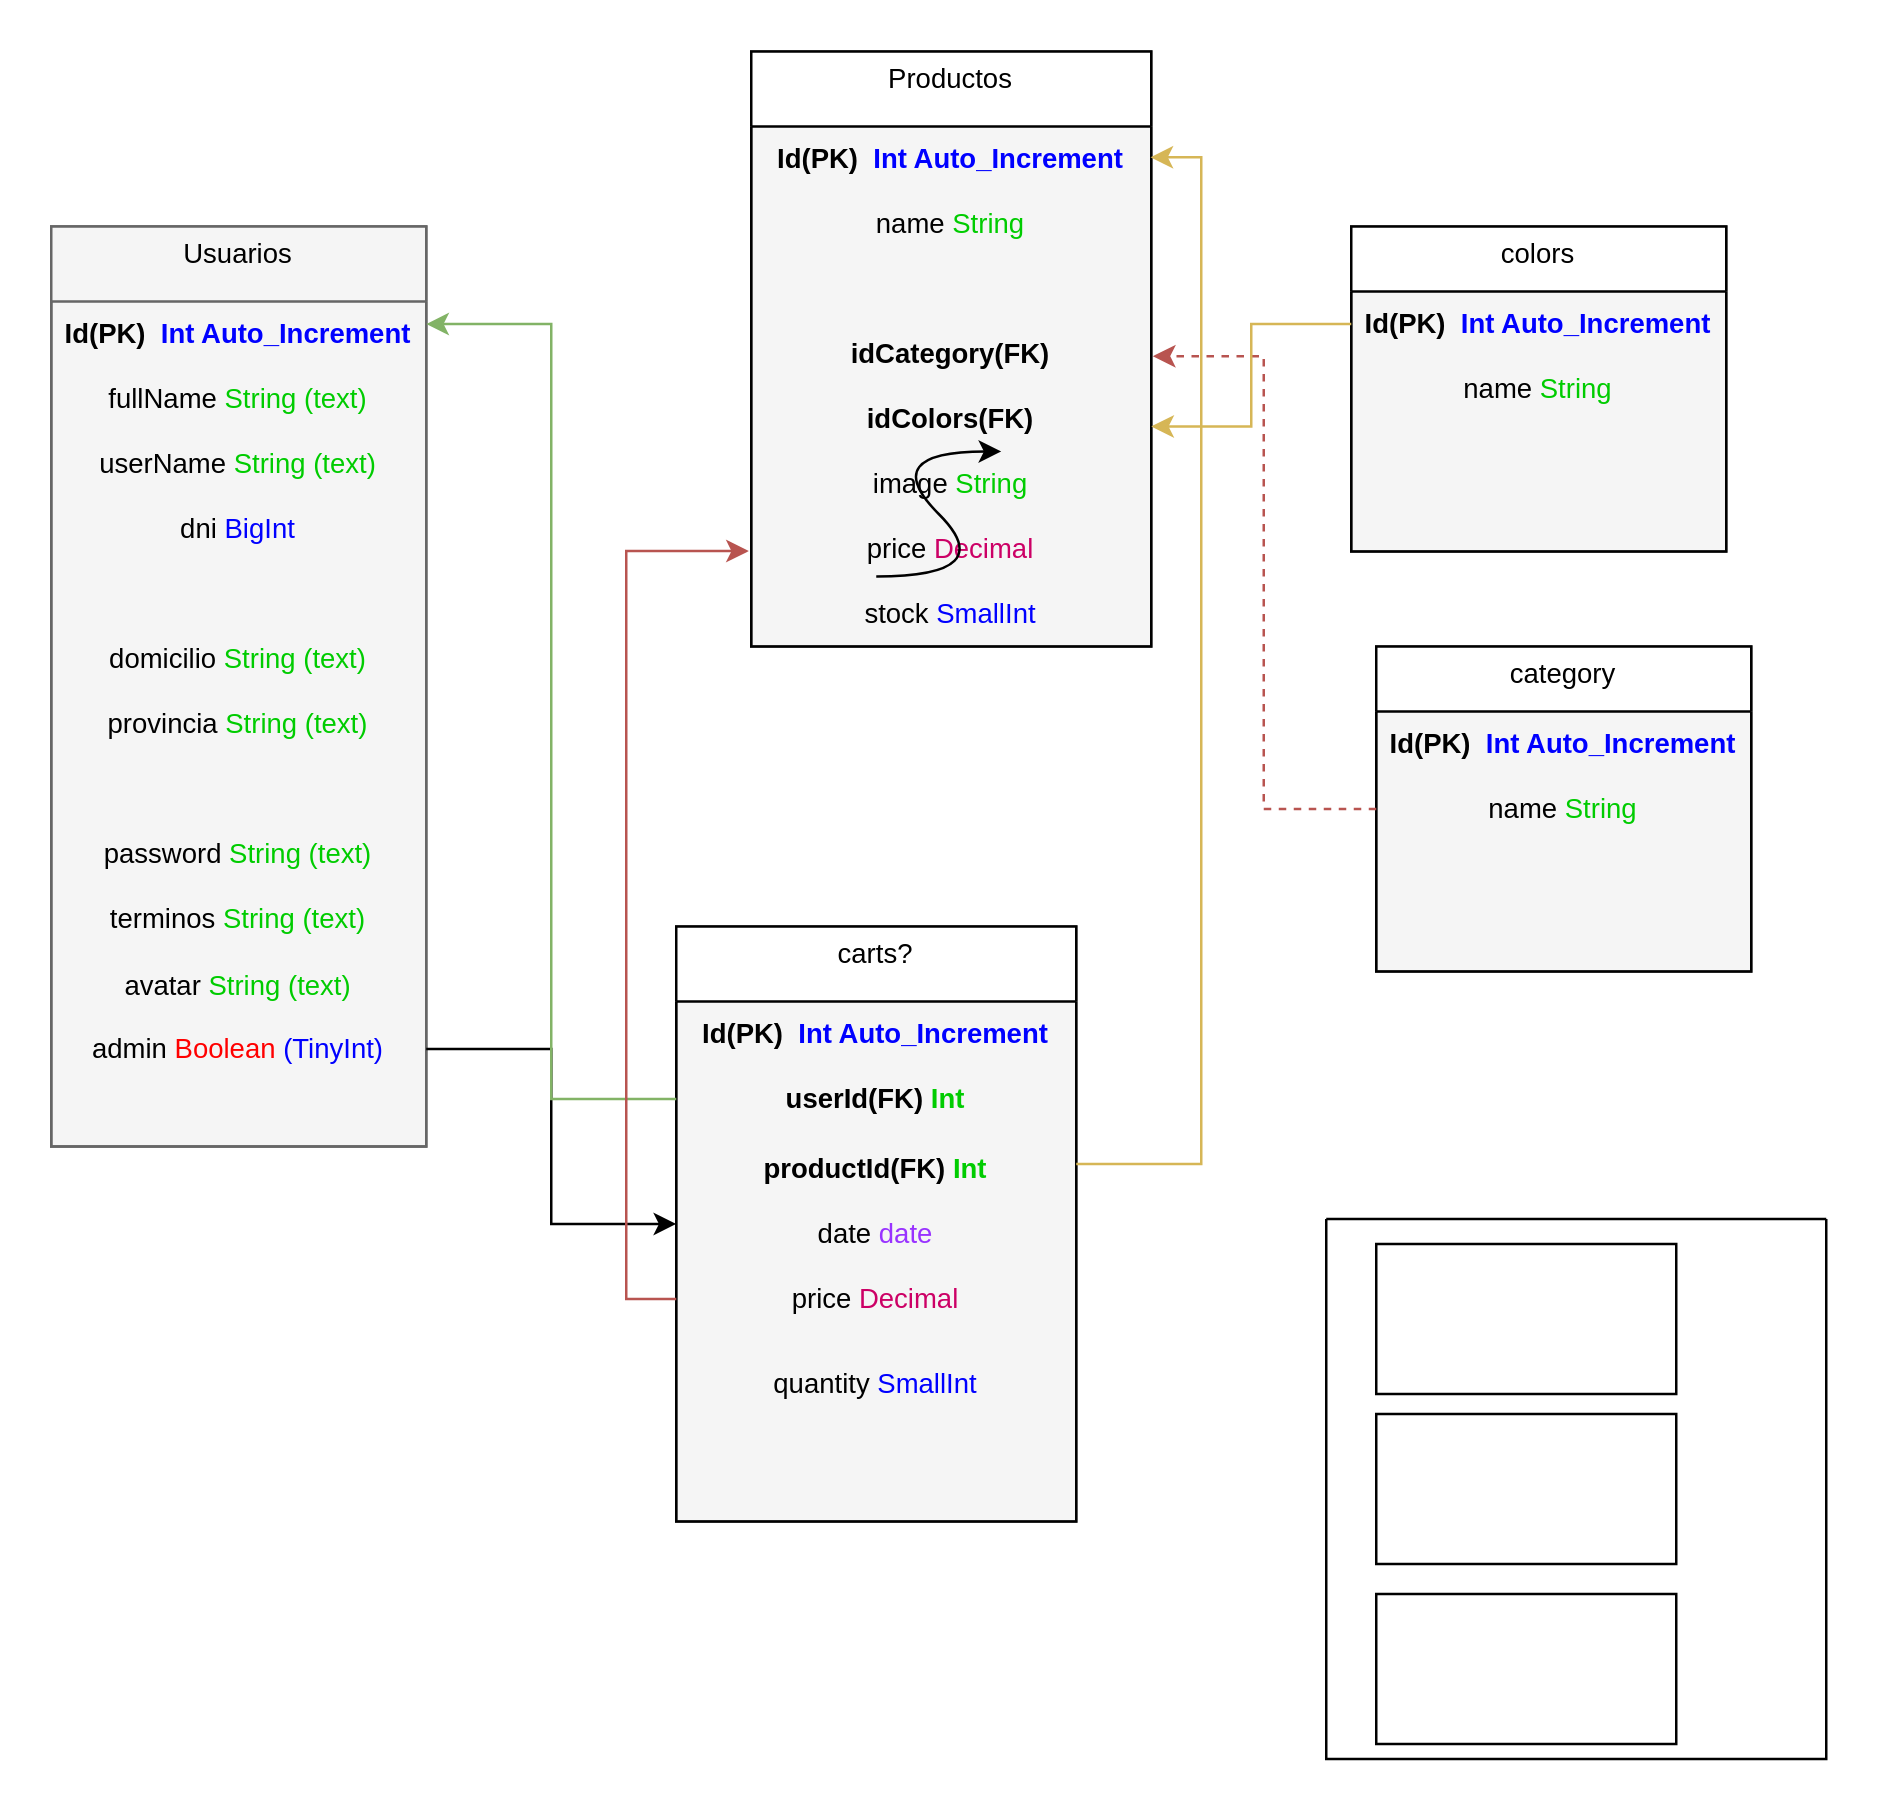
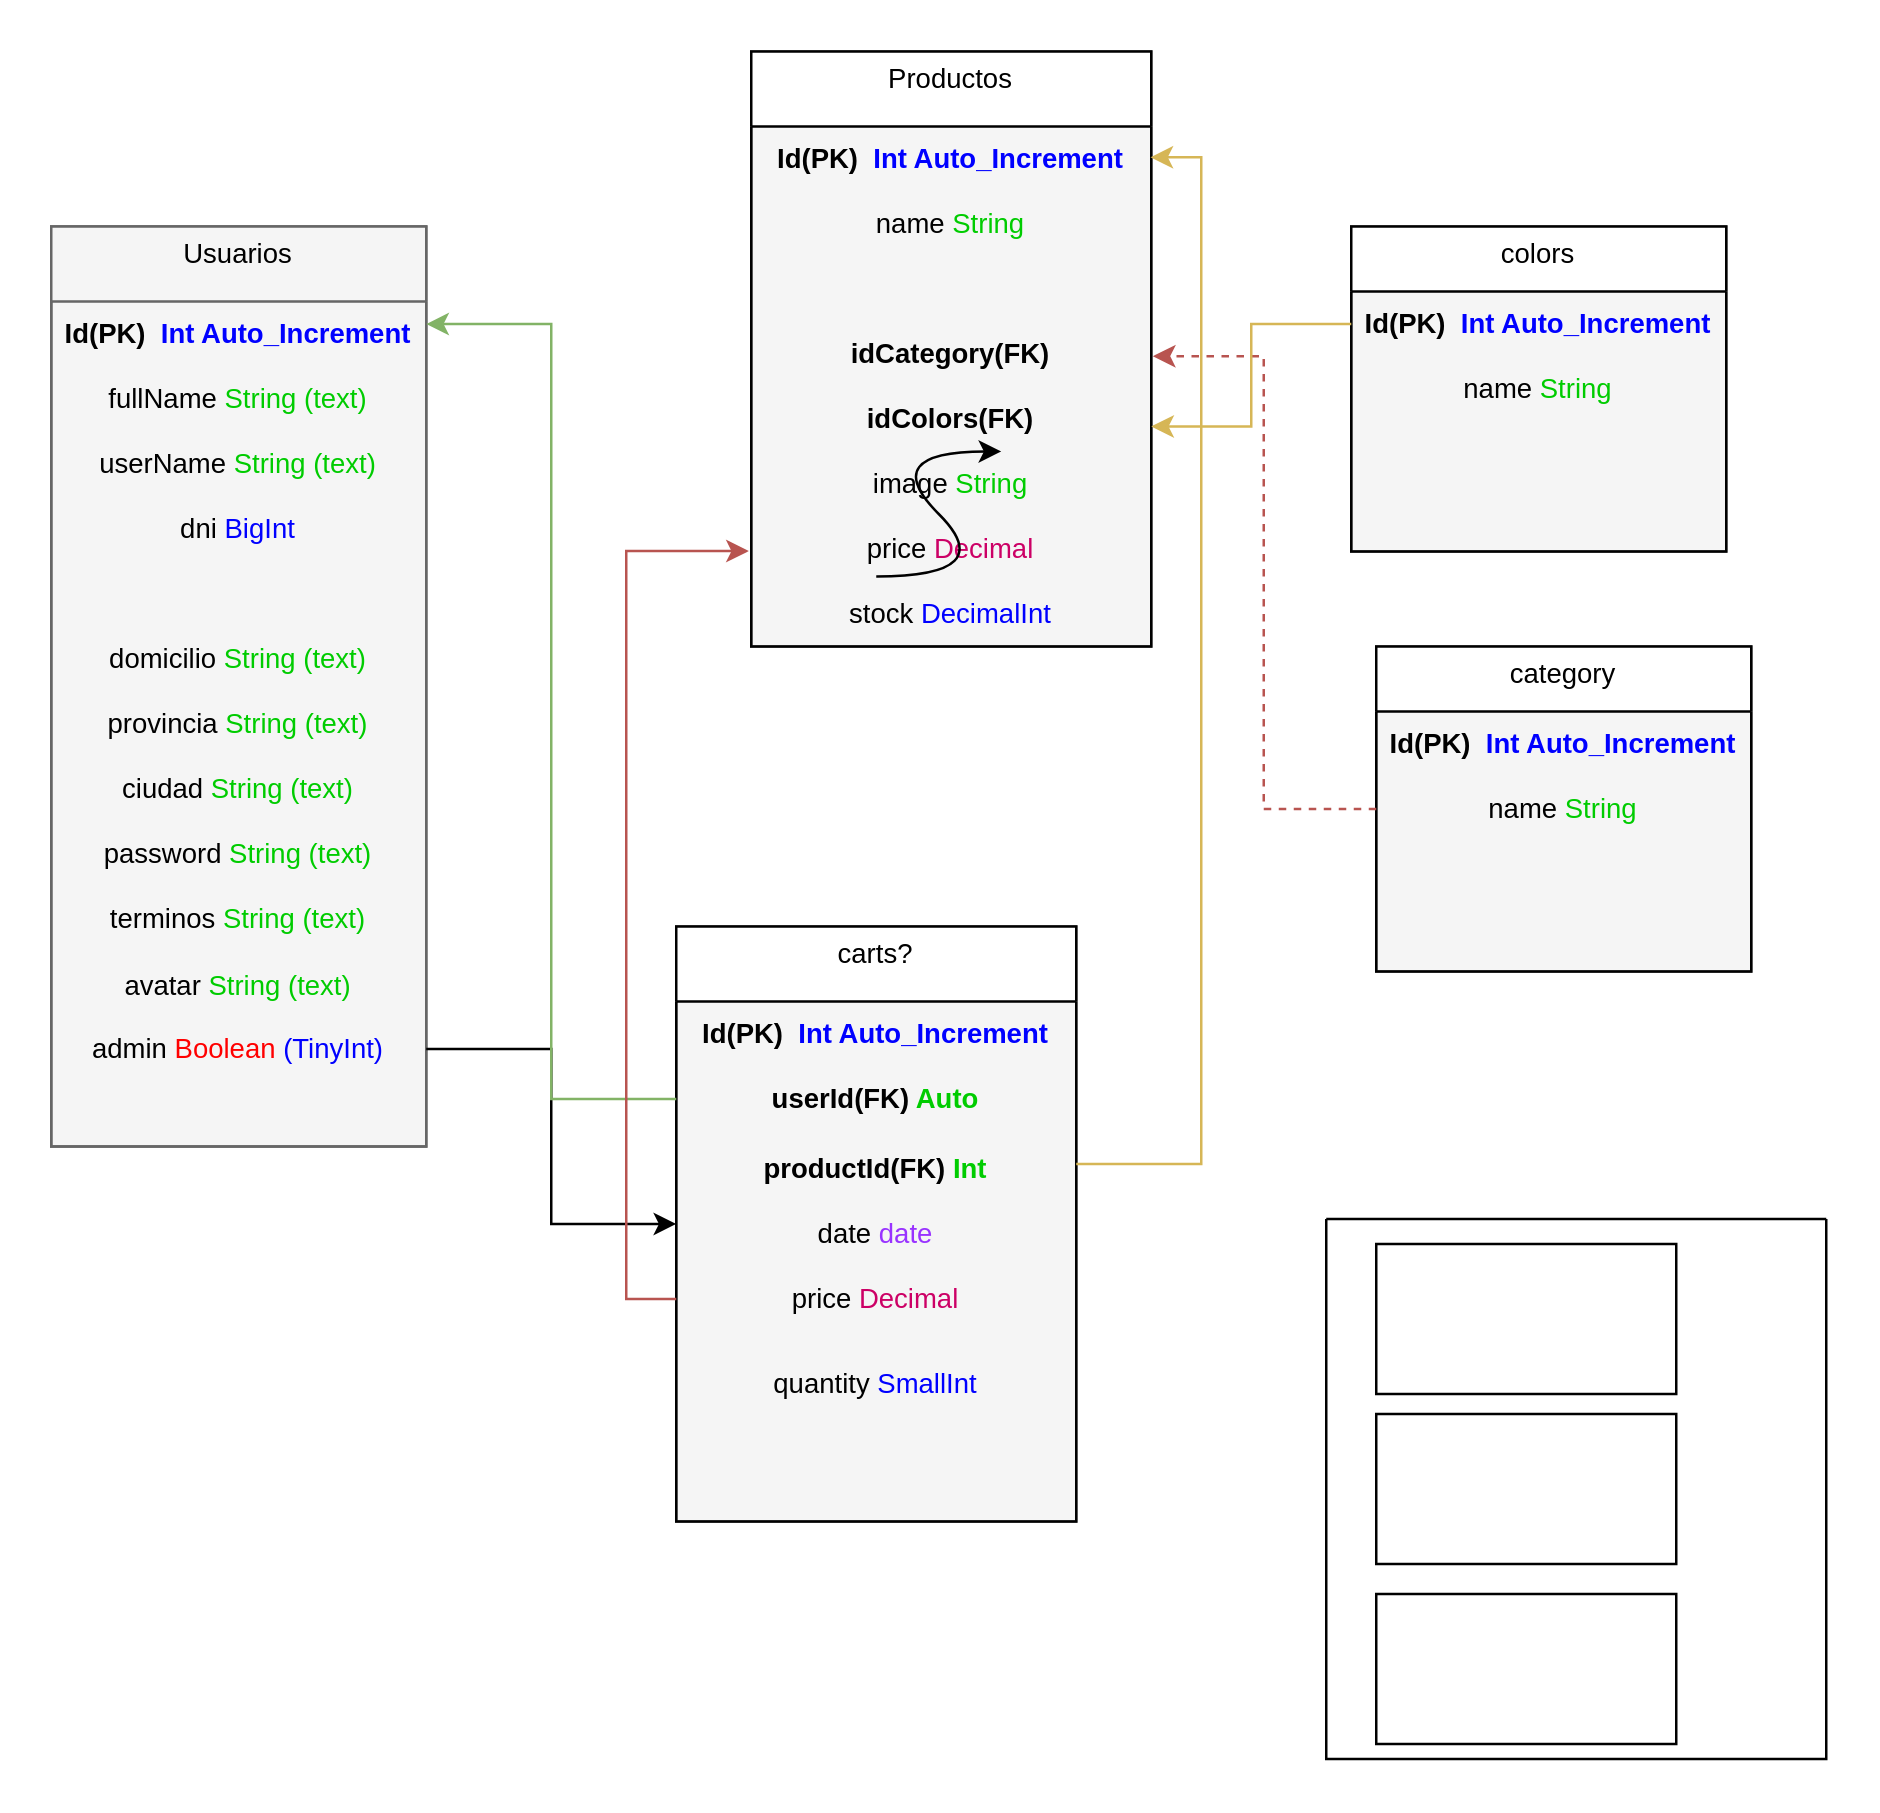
(951, 614) -> (951, 614)
none -> (239, 789)
(876, 1099) -> (876, 1099)
